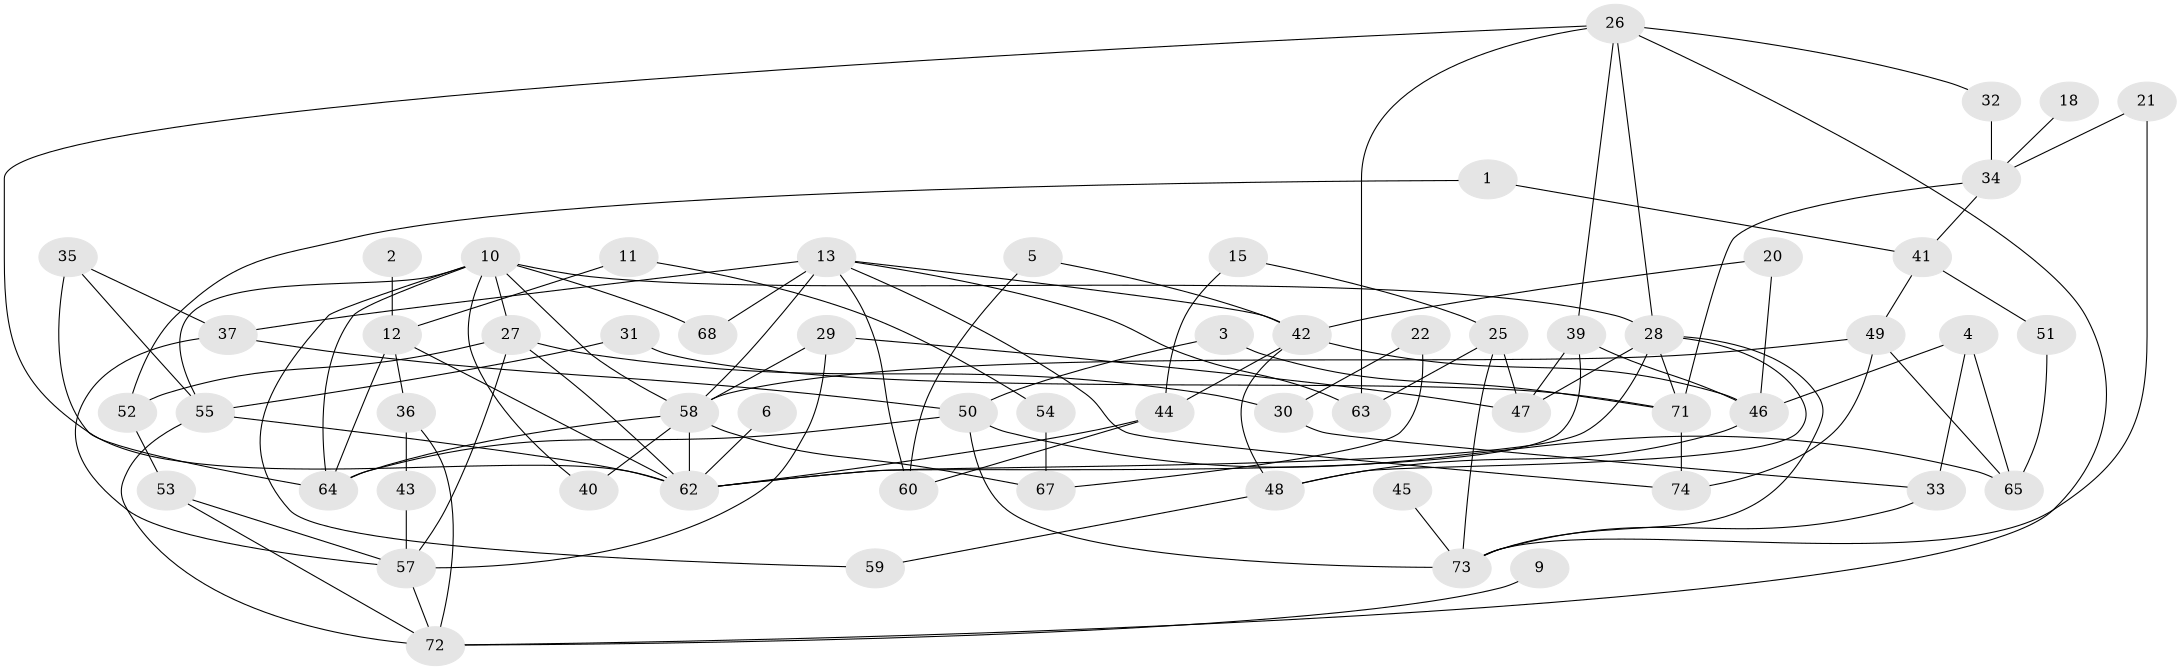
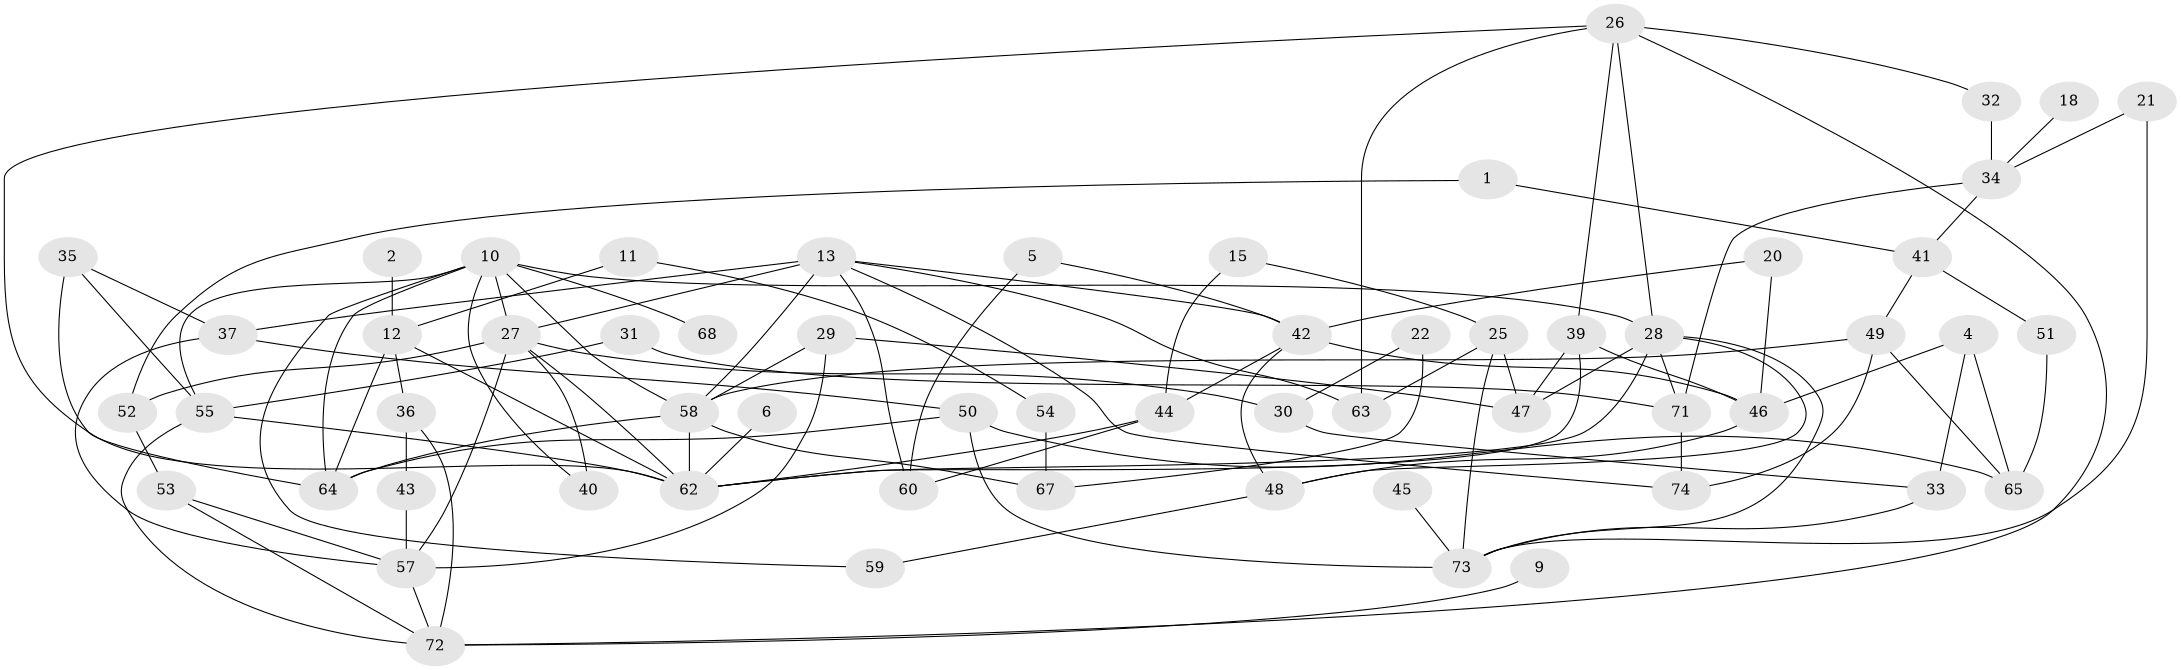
(767, 296) -> (669, 296)
(1224, 335) -> none
(639, 452) -> (569, 405)
